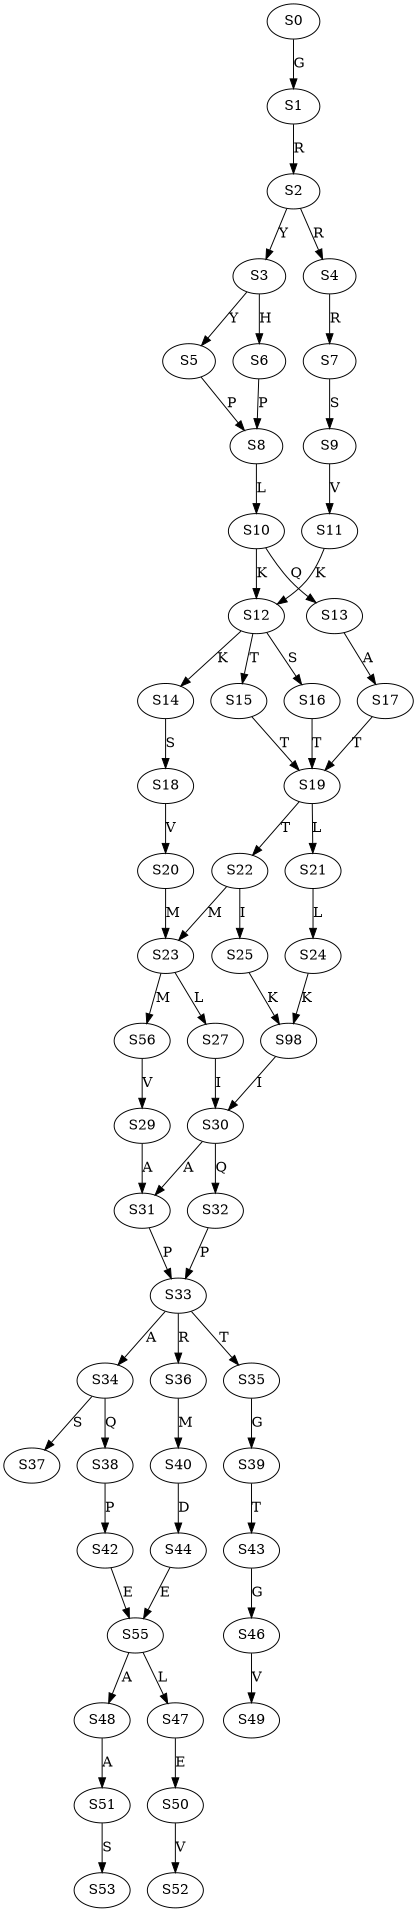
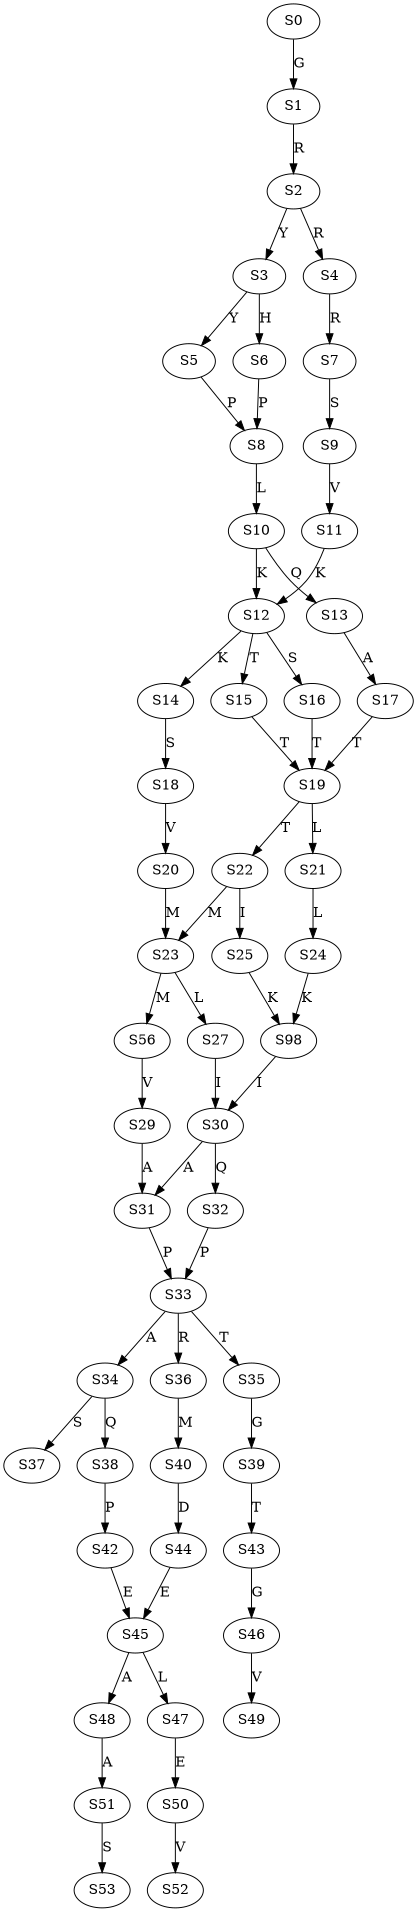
(135, 1635) -> (135, 1635)
